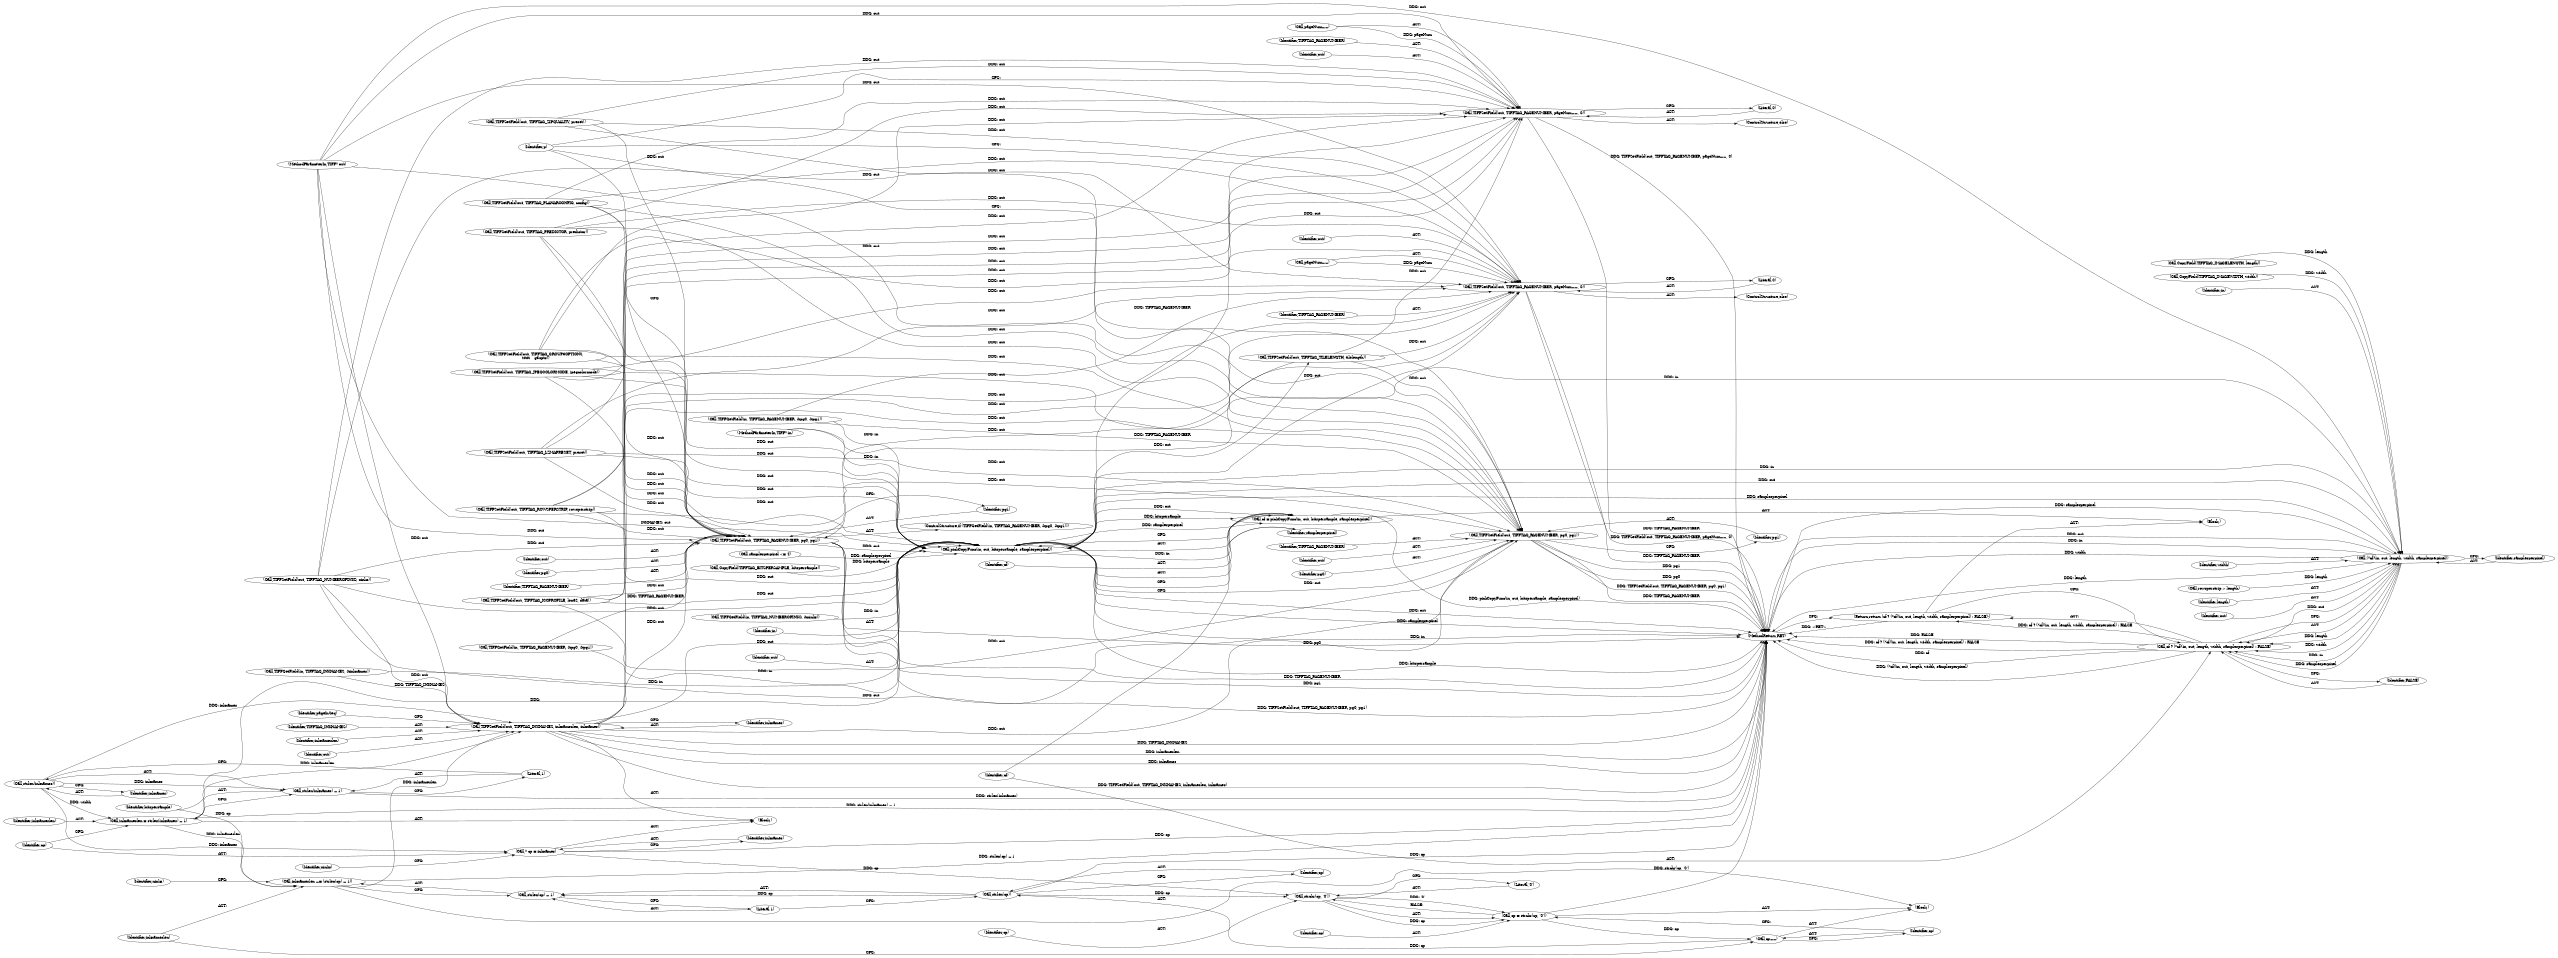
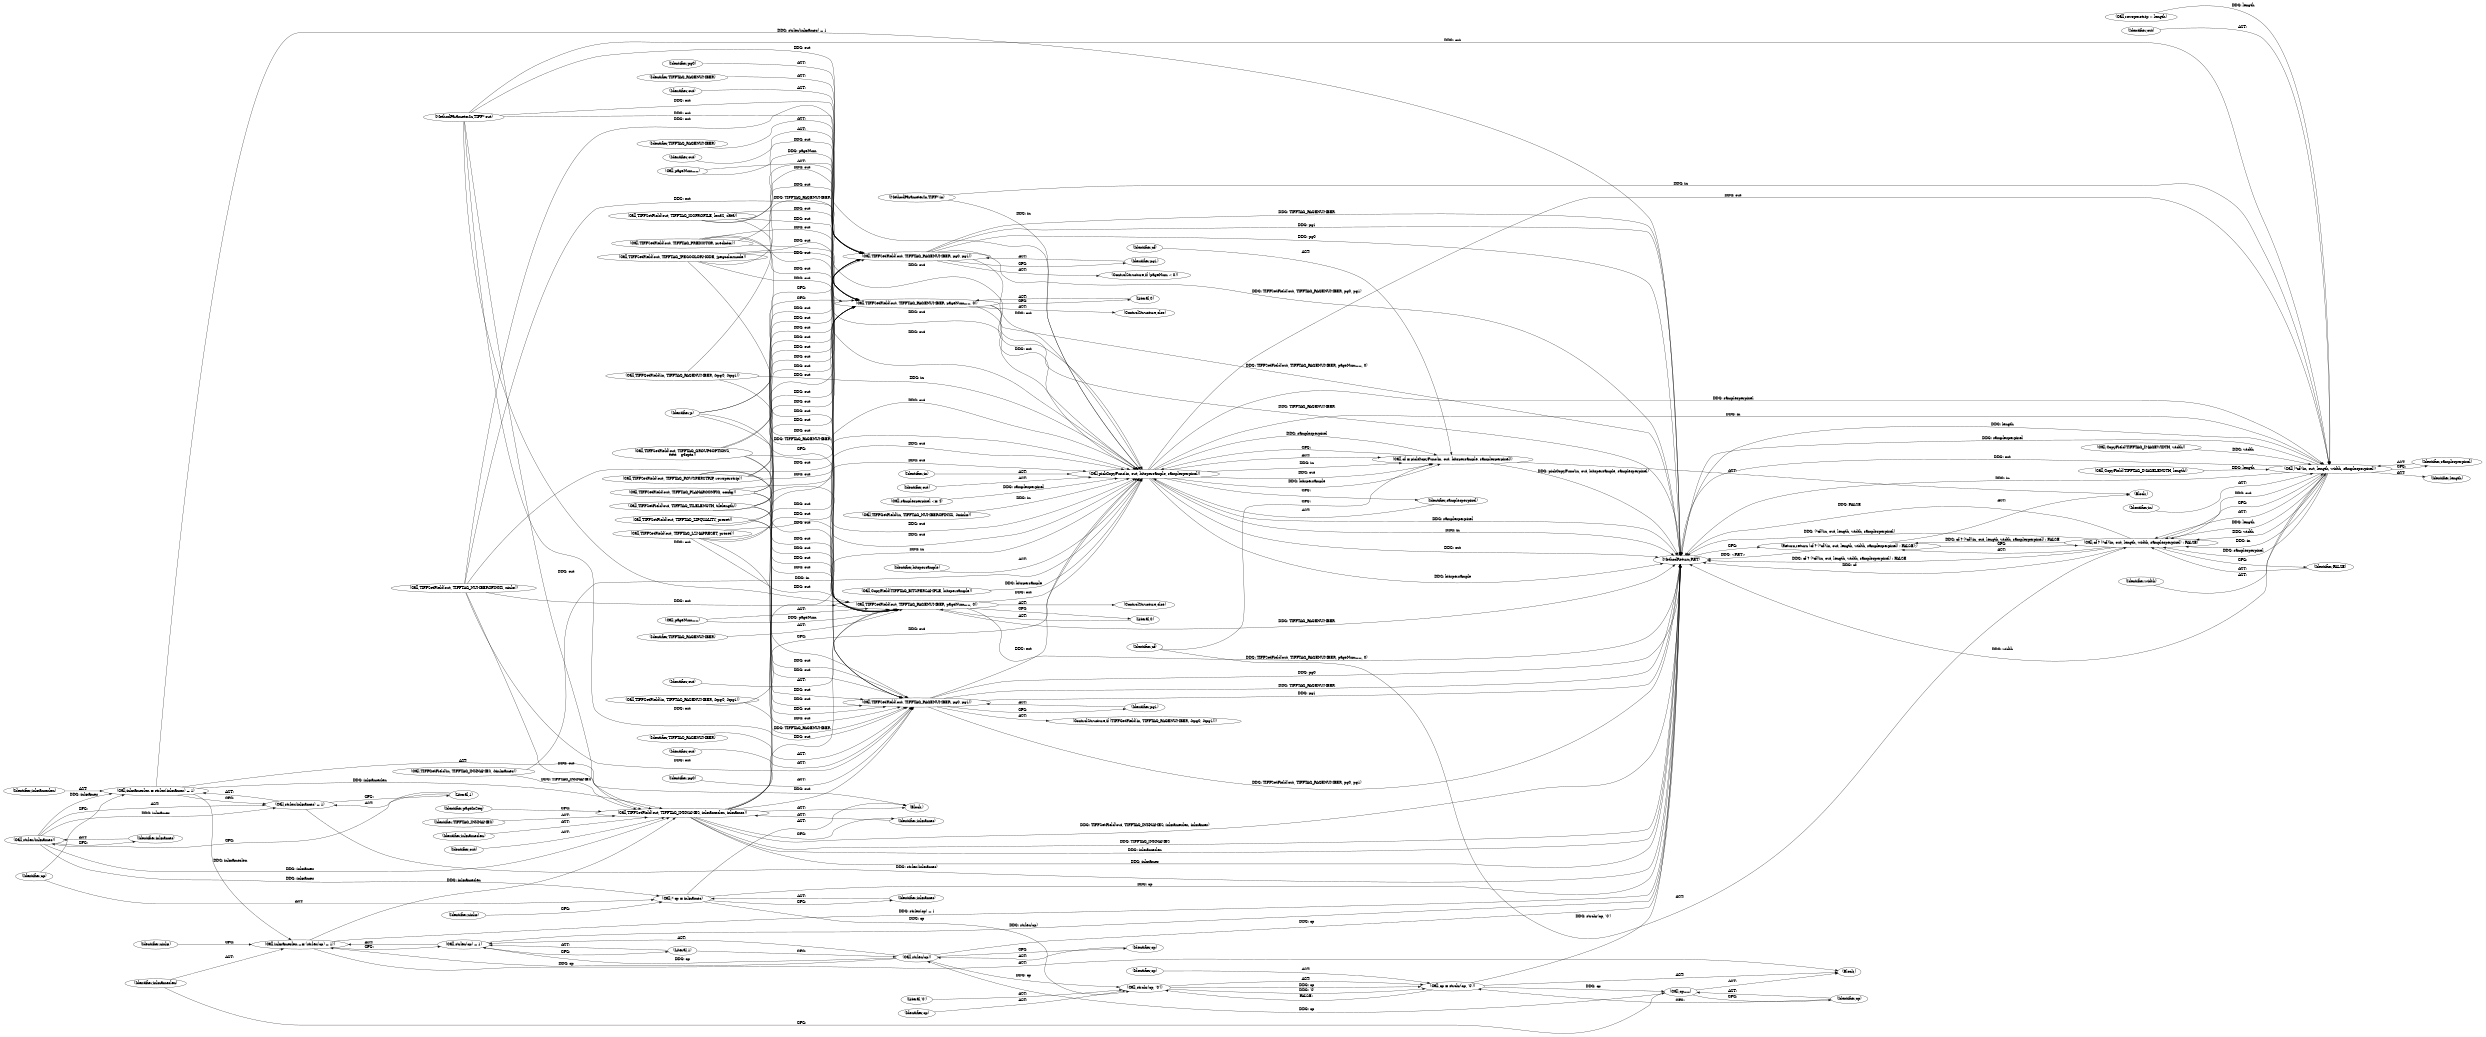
none -> (1145, 275)
(1172, 455) -> (907, 532)
(655, 523) -> (802, 48)
(2317, 593) -> (2397, 474)
(536, 700) -> (1023, 560)
(80, 803) -> (84, 795)
(242, 842) -> (530, 965)
(1419, 879) -> none
none -> (1236, 919)
